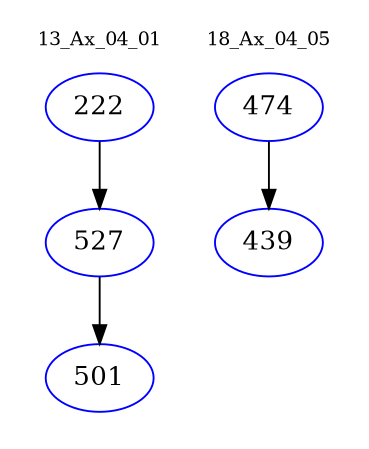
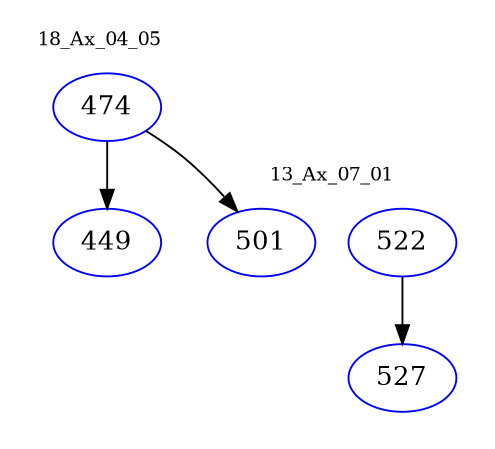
(100, 40) -> (332, 176)
(100, 107) -> (402, 243)
(269, 243) -> (107, 243)
(100, 301) -> (205, 176)
